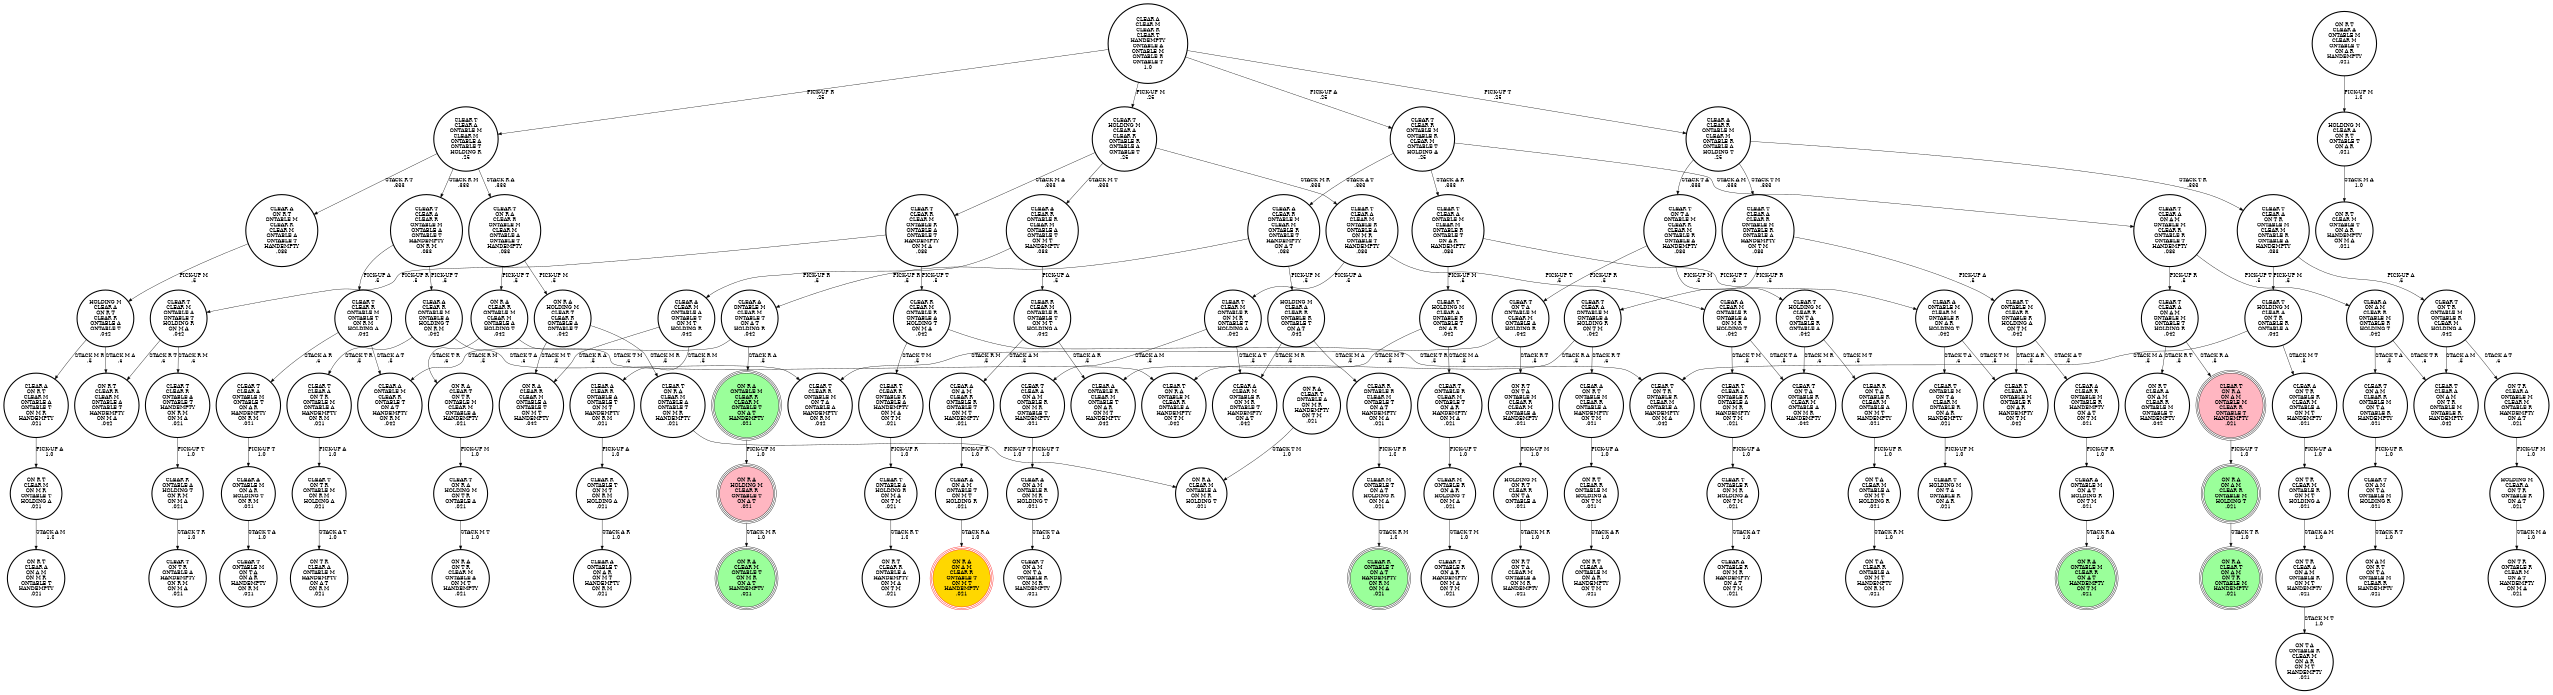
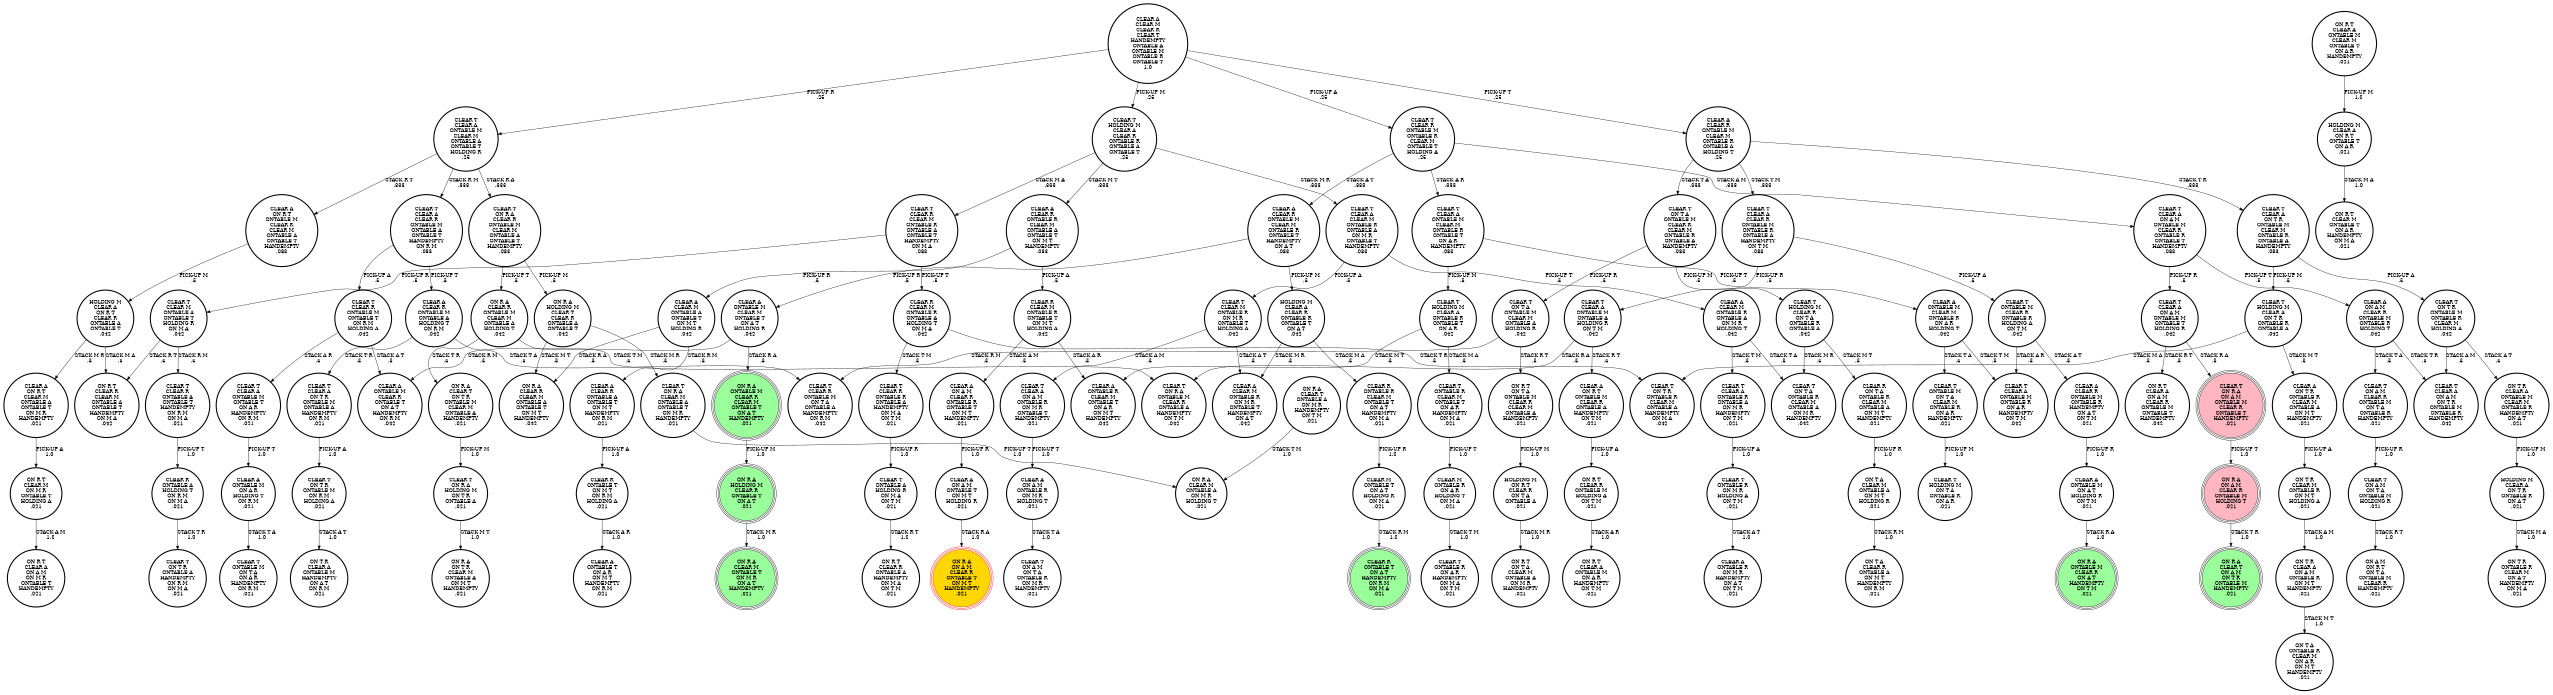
(746, 494) -> (746, 494)
(2231, 494) -> (2231, 494)
